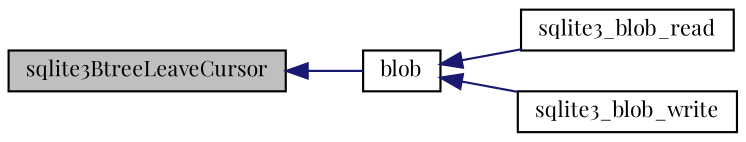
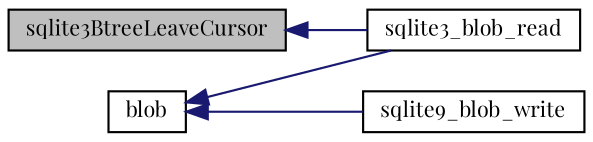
(335, 71) -> (337, 30)
(627, 112) -> (474, 112)
